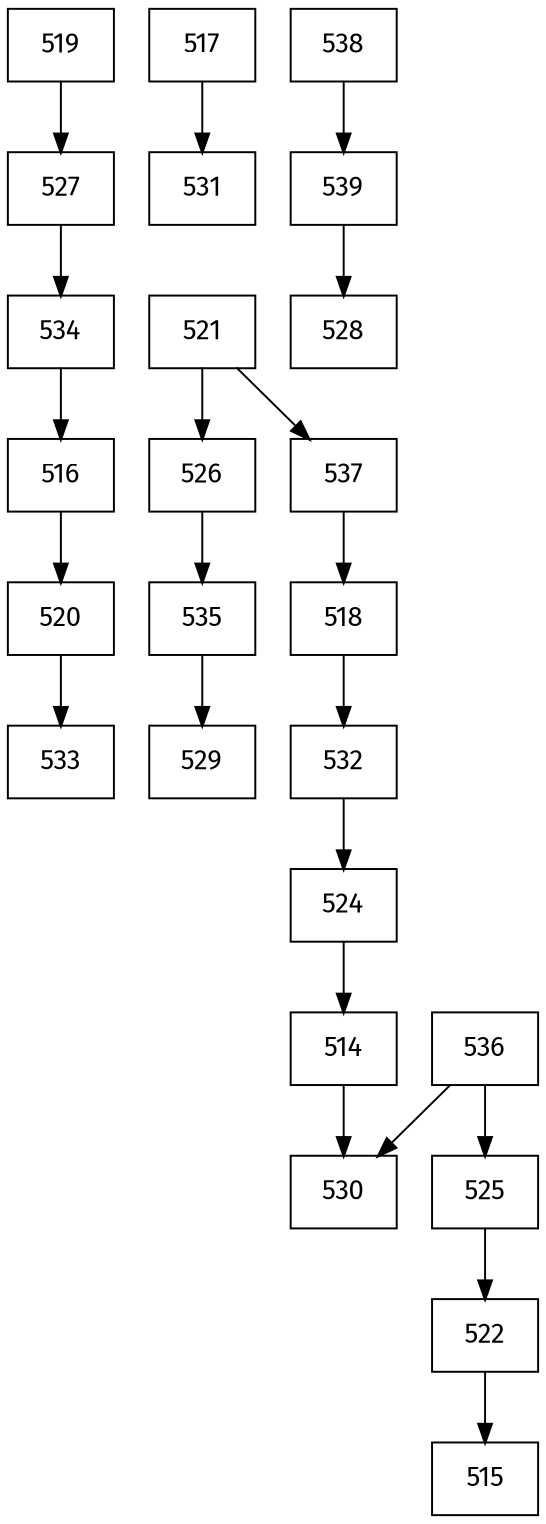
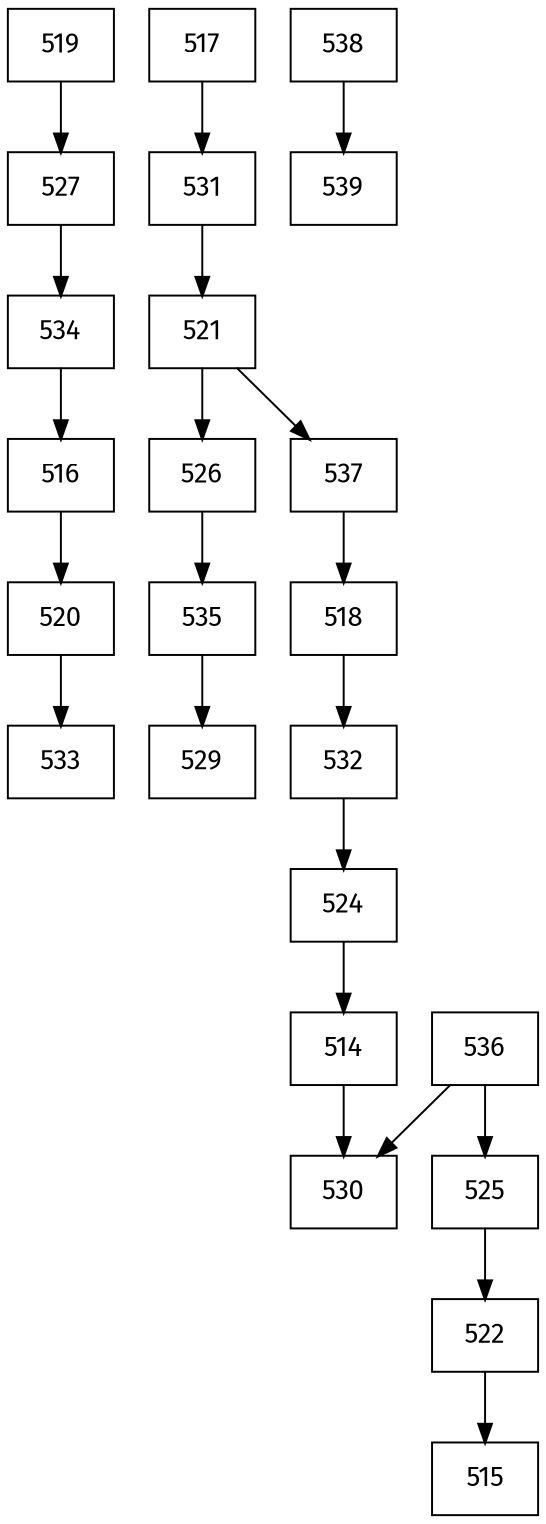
none -> (202, 251)
(344, 332) -> none
